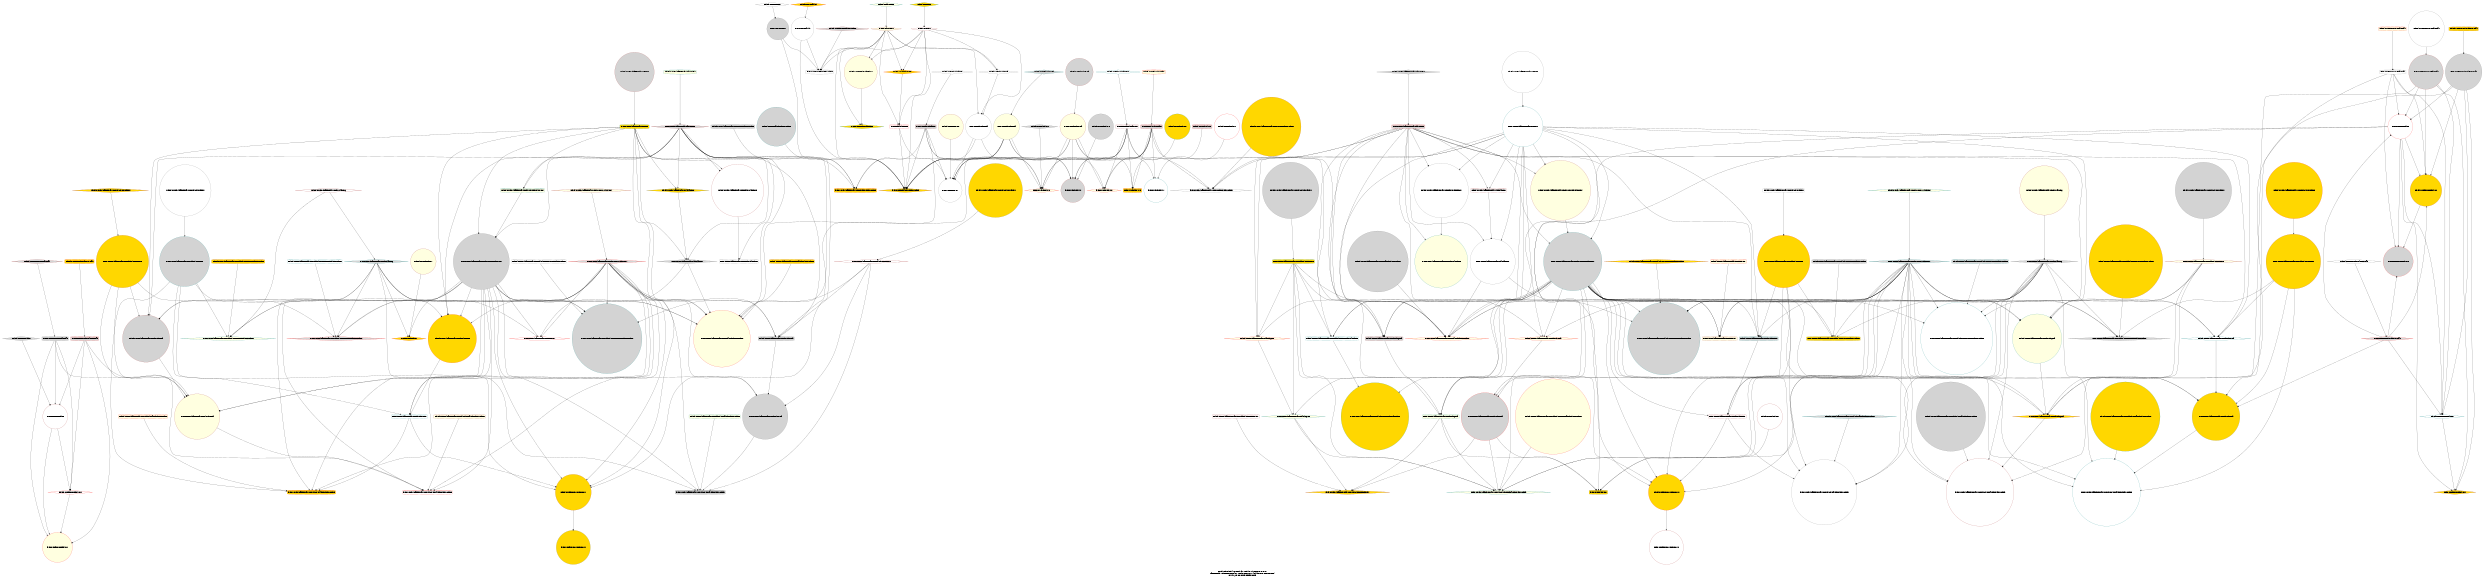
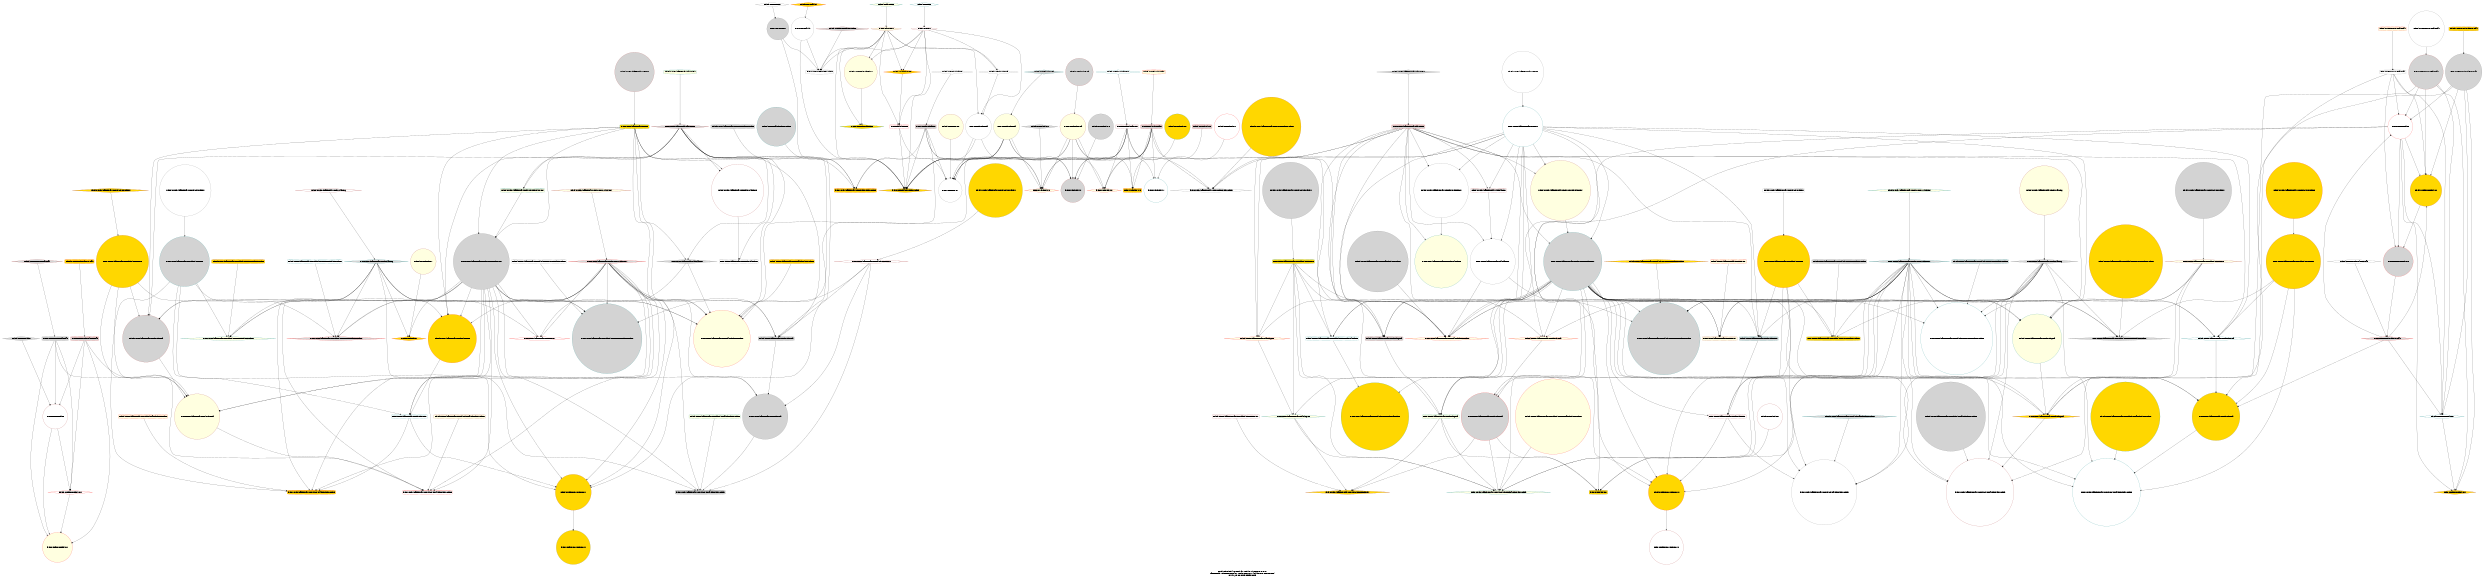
(924, 5) -> (924, 5)
(678, 190) -> none
(275, 261) -> (276, 303)
(2392, 307) -> (2391, 306)
(765, 417) -> (765, 417)
